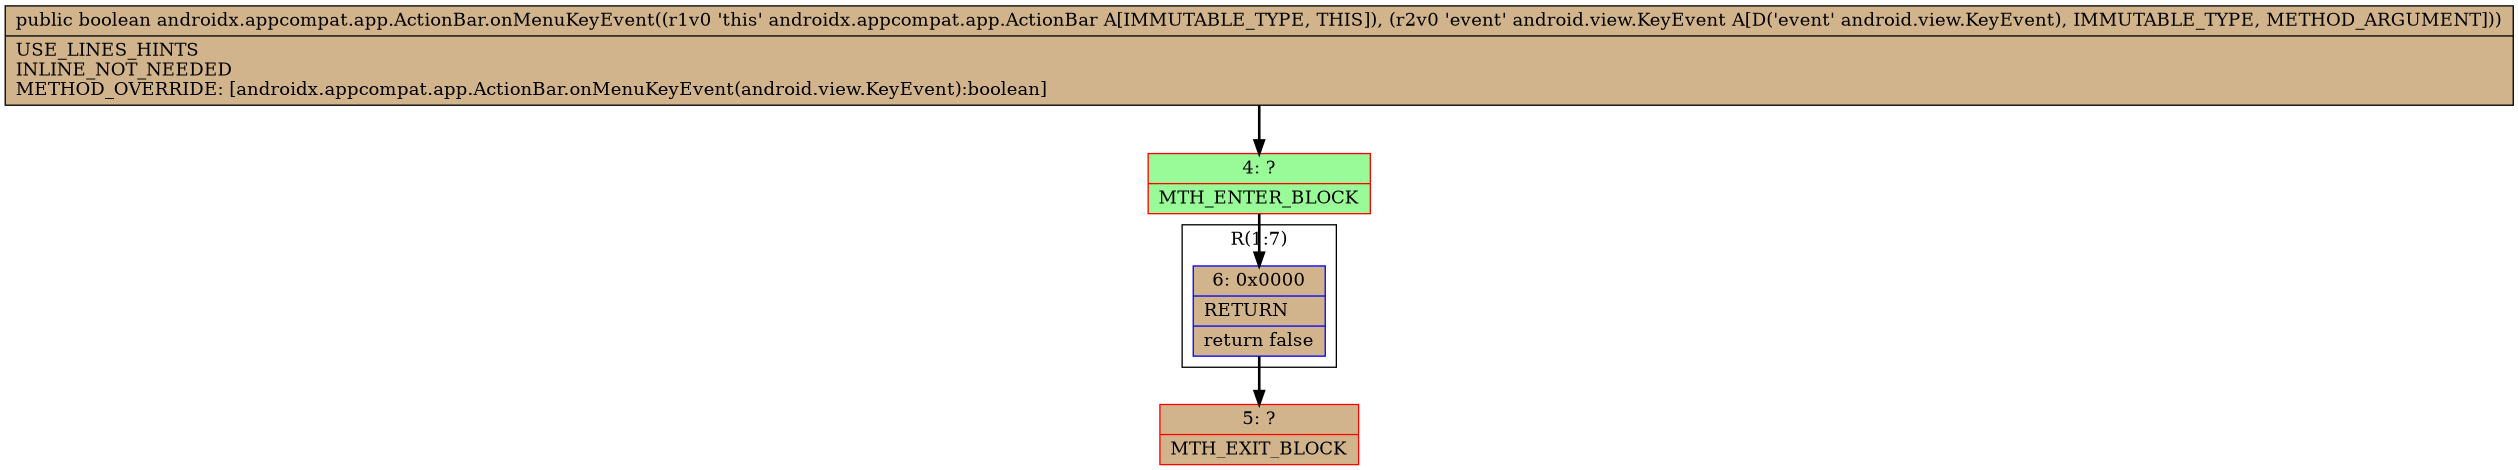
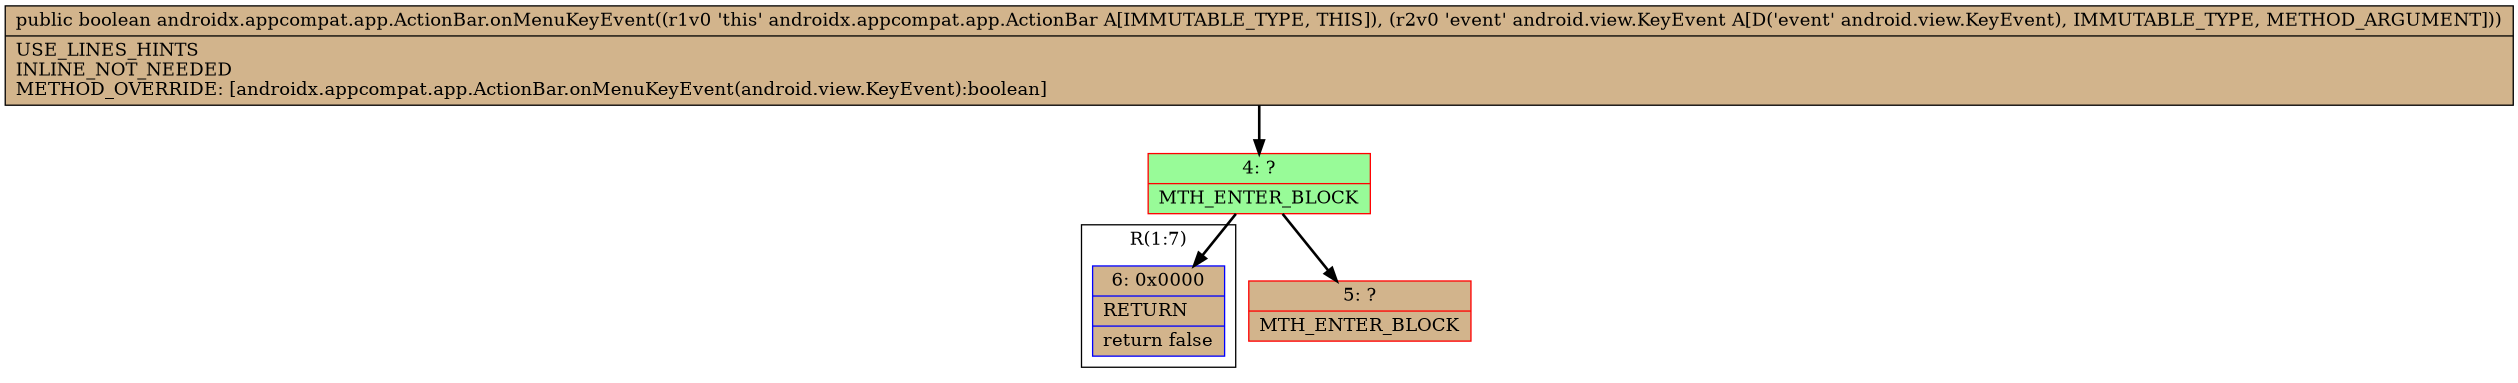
(1259, 375) -> (1305, 242)
(1259, 449) -> (1360, 325)
